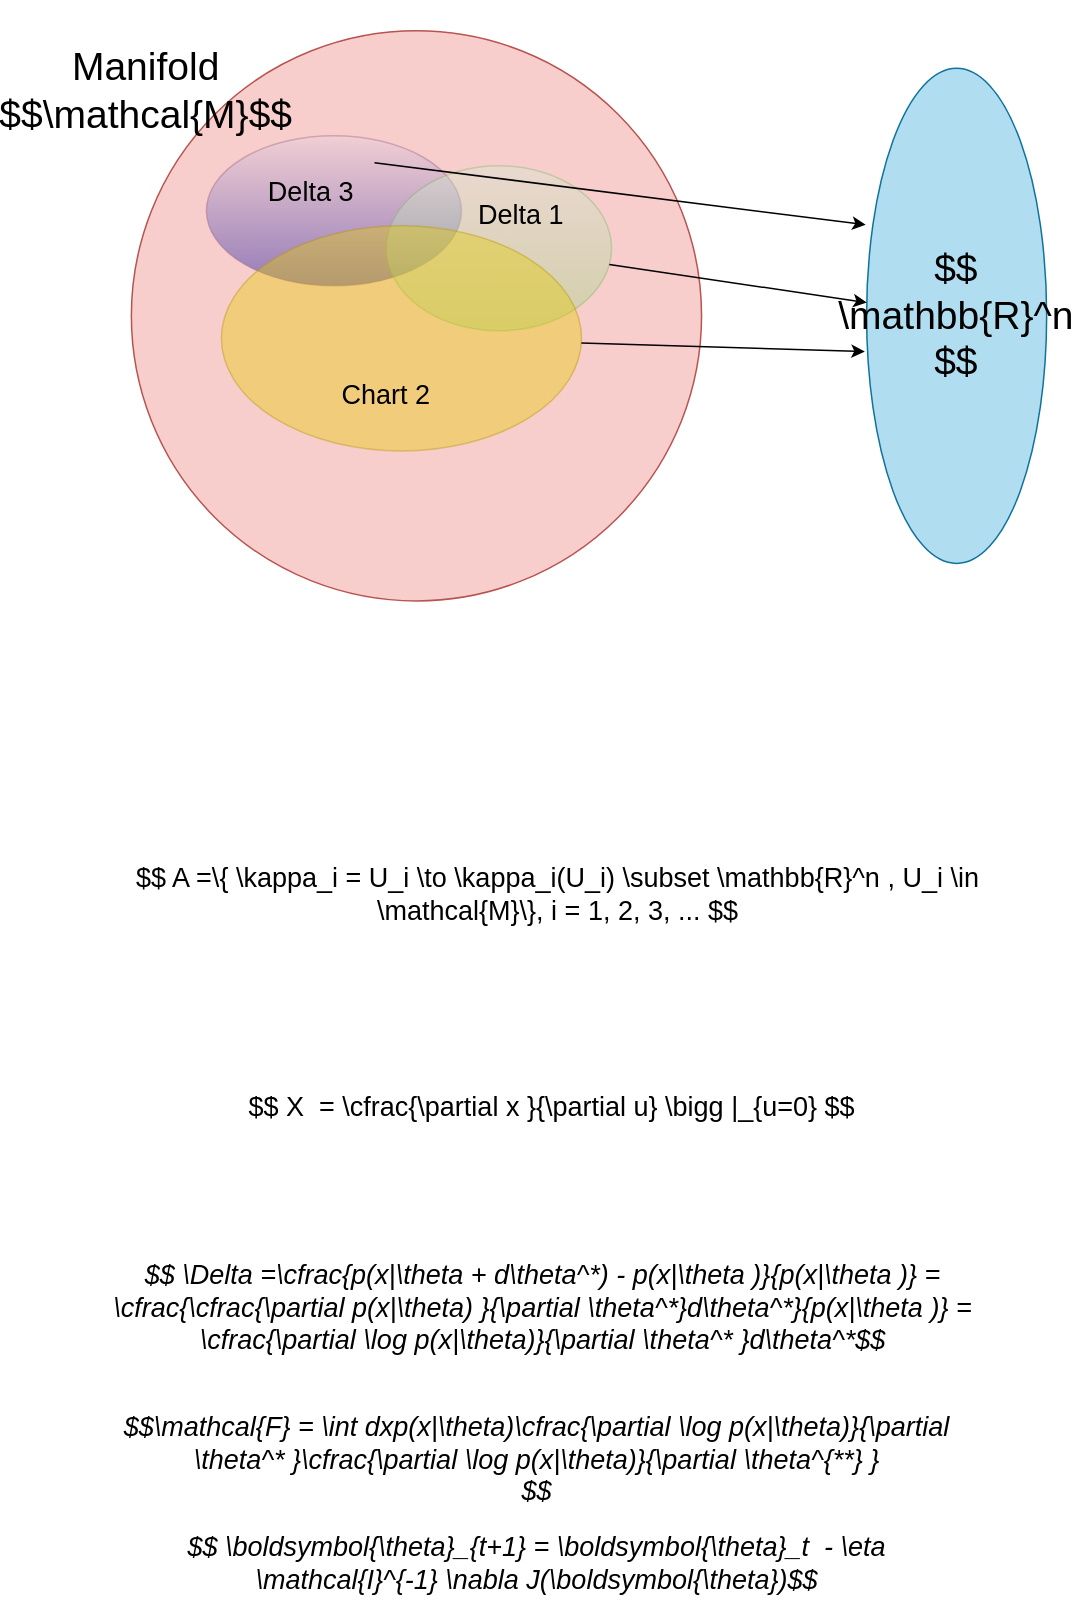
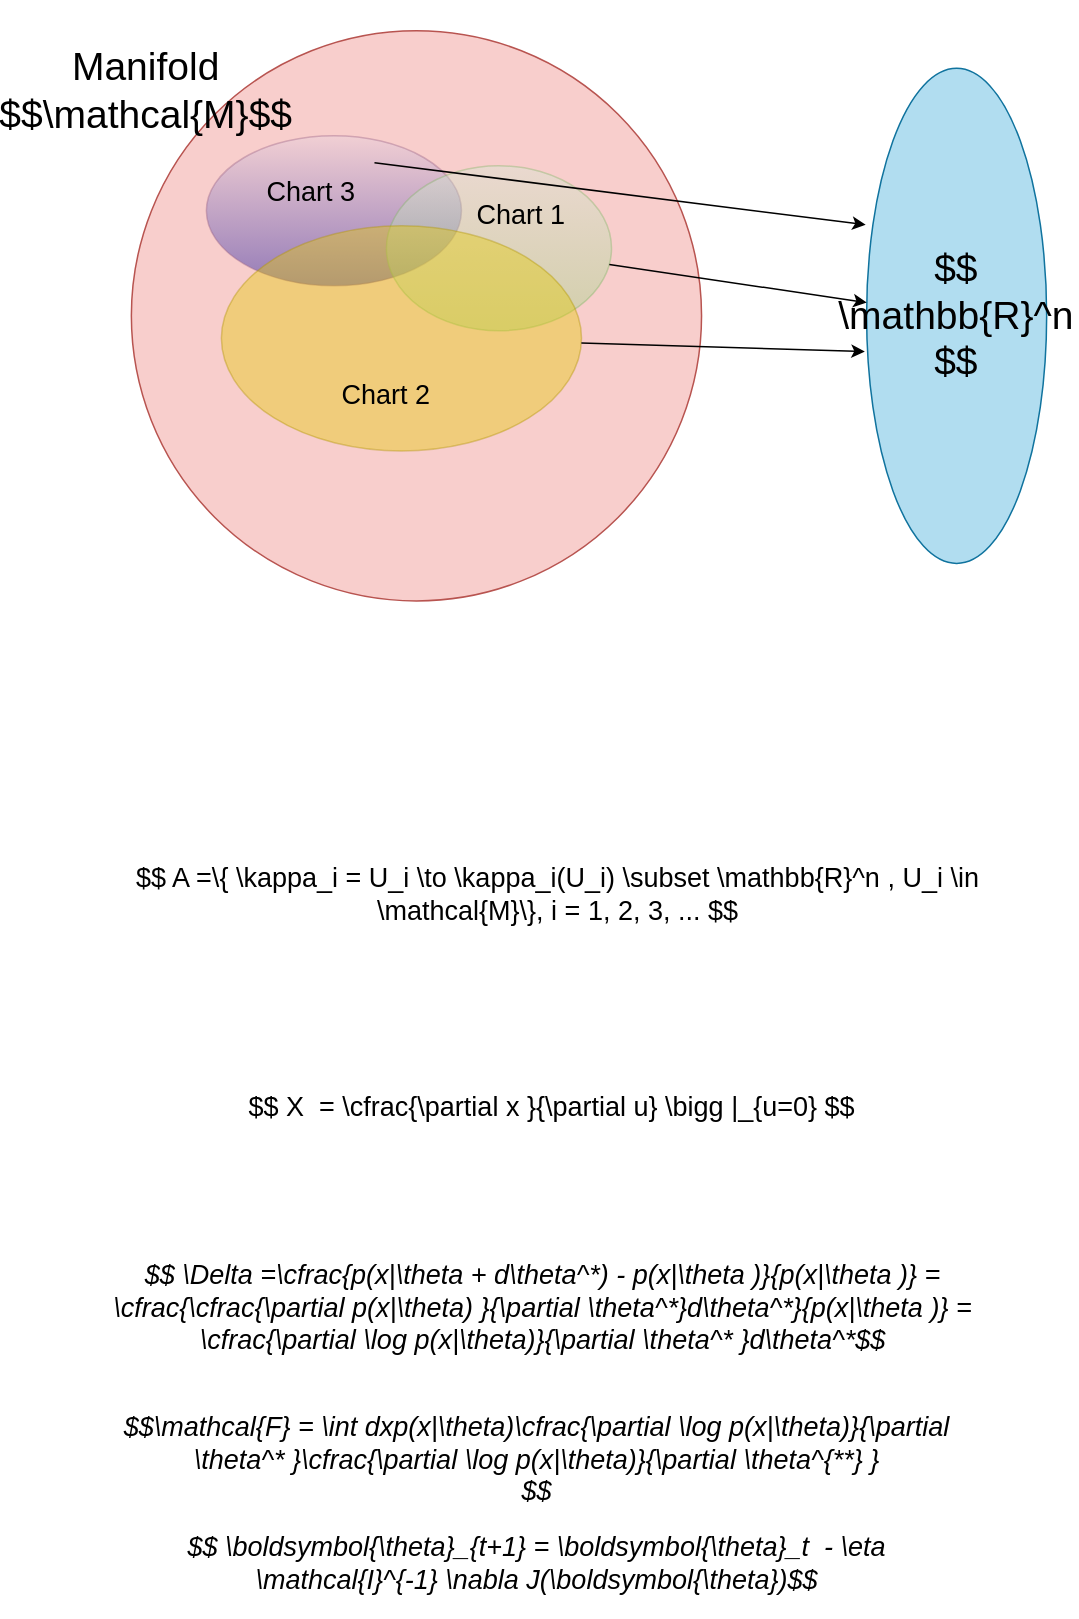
(311, 188) -> (311, 188)
(521, 211) -> (521, 211)
